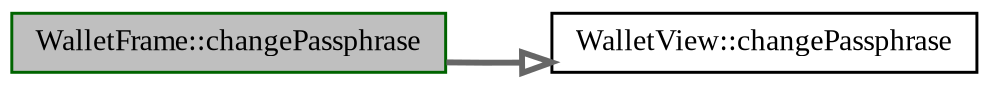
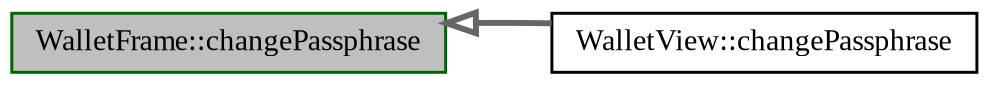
(484, 63) -> (514, 23)
